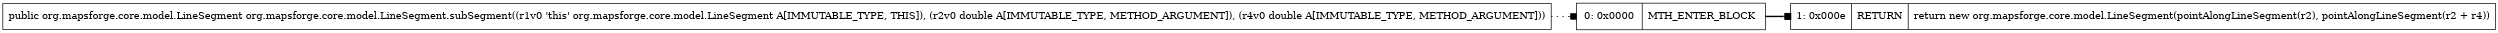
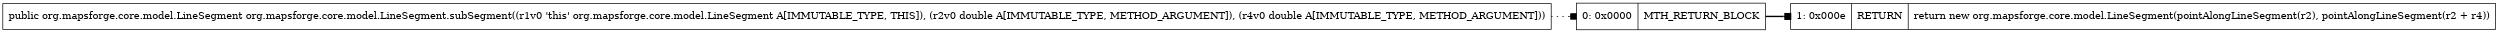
(1702, 16) -> (1702, 16)
